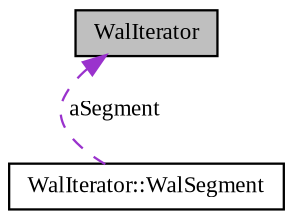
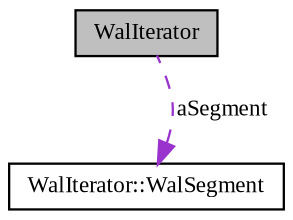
(63, 121) -> (172, 98)
